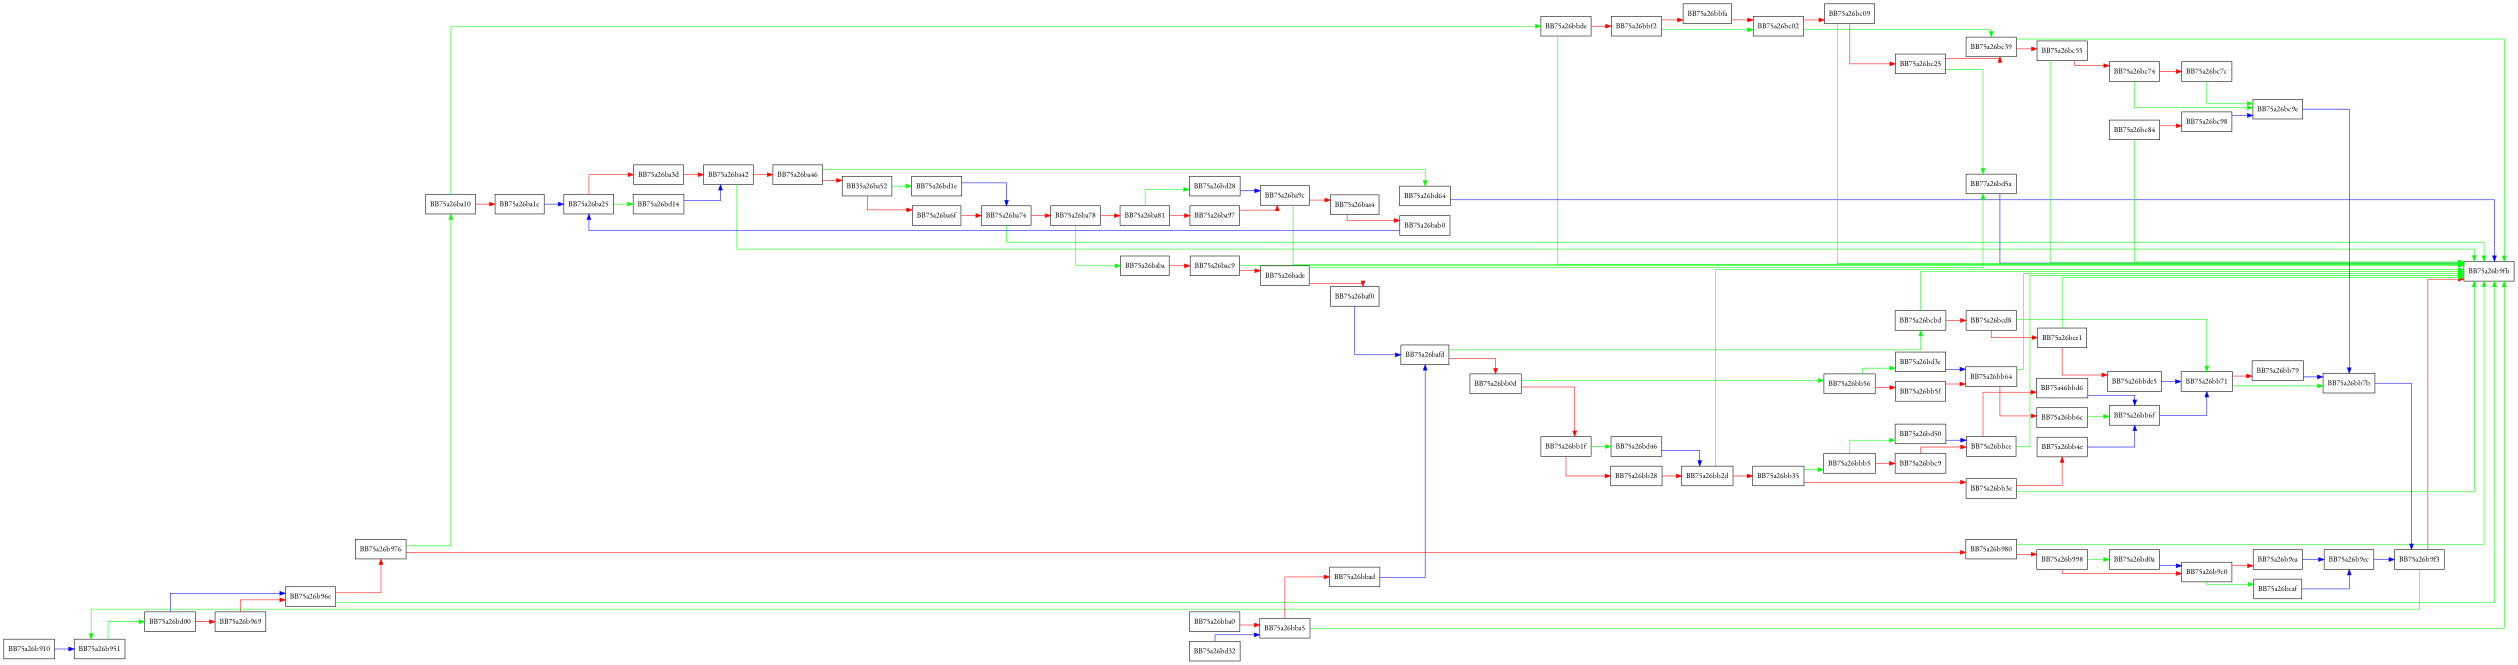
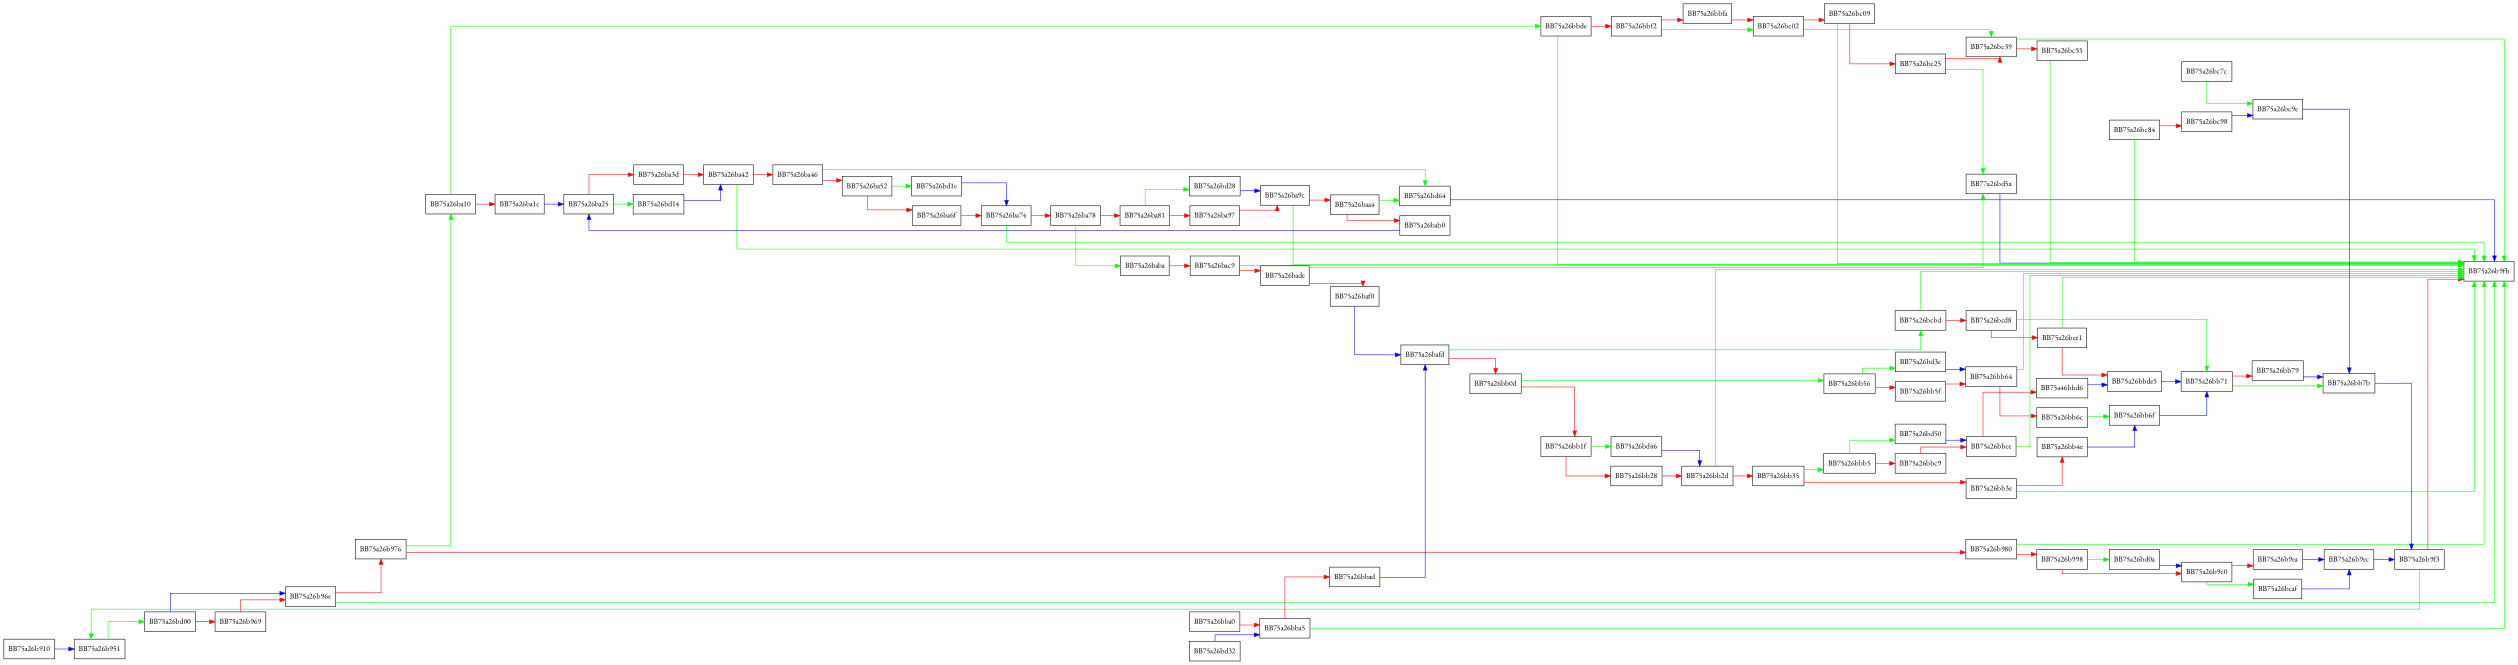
(2134, 72) -> none
(867, 186) -> (867, 186)
none -> (1387, 200)
(2114, 395) -> (2095, 385)
